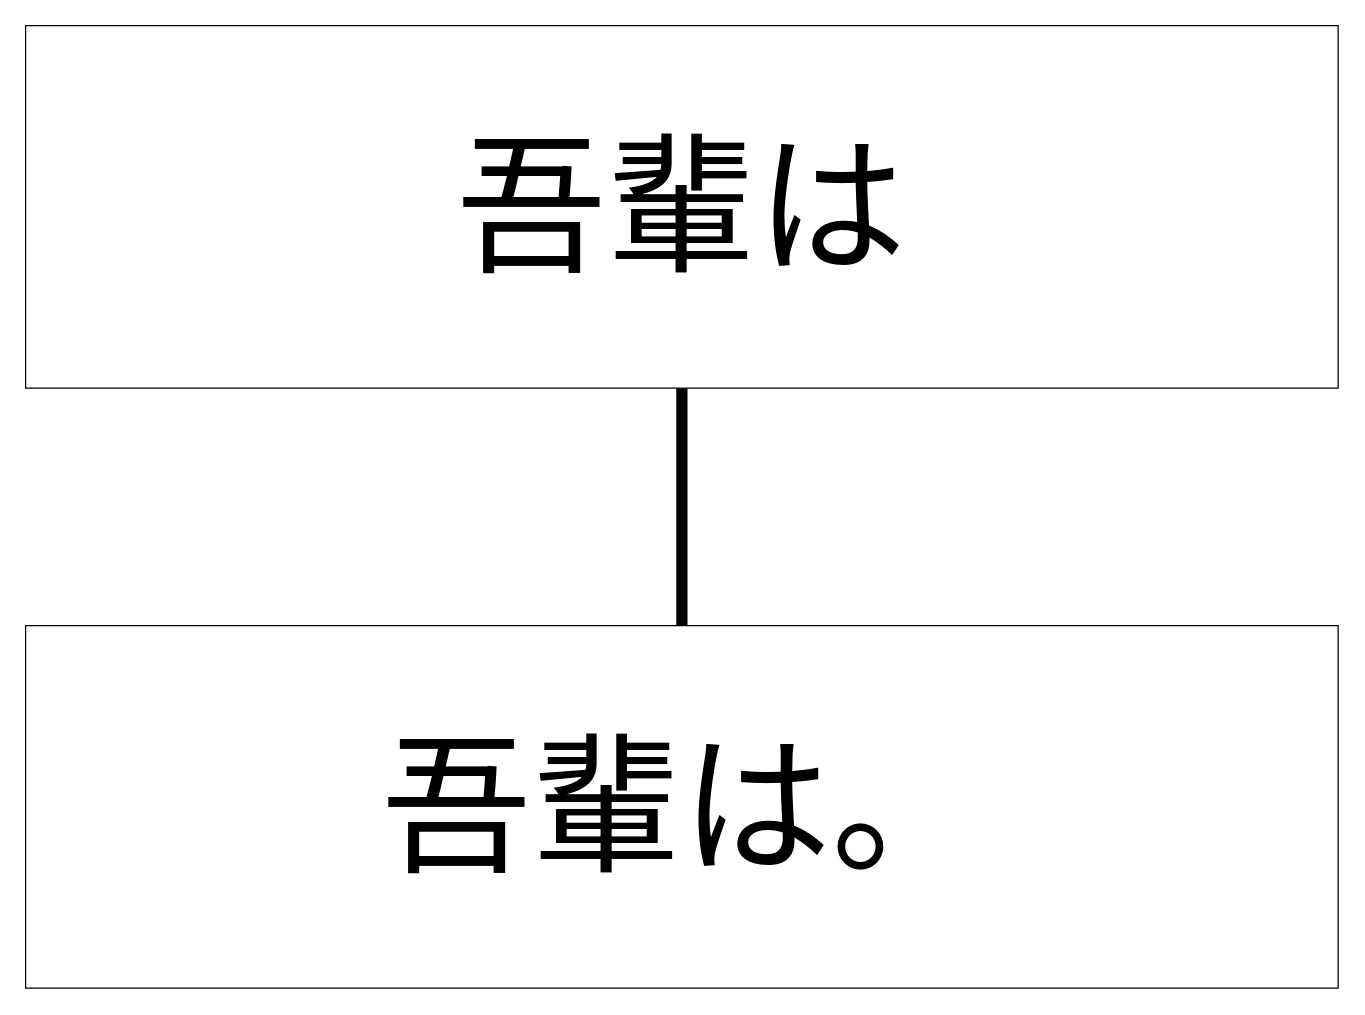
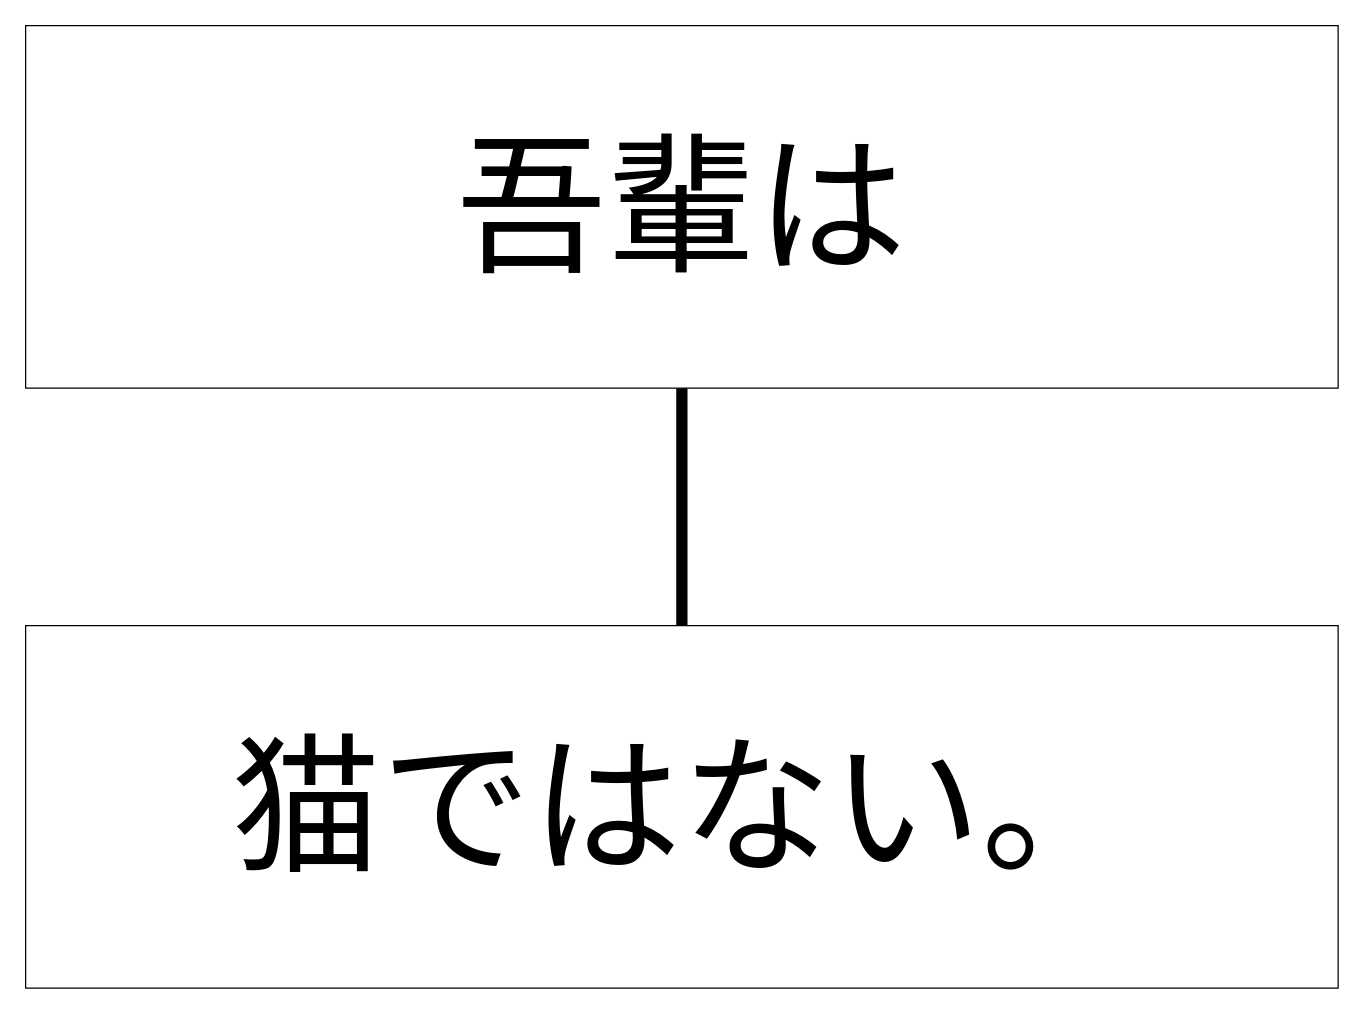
(682, 807) -> (682, 807)
